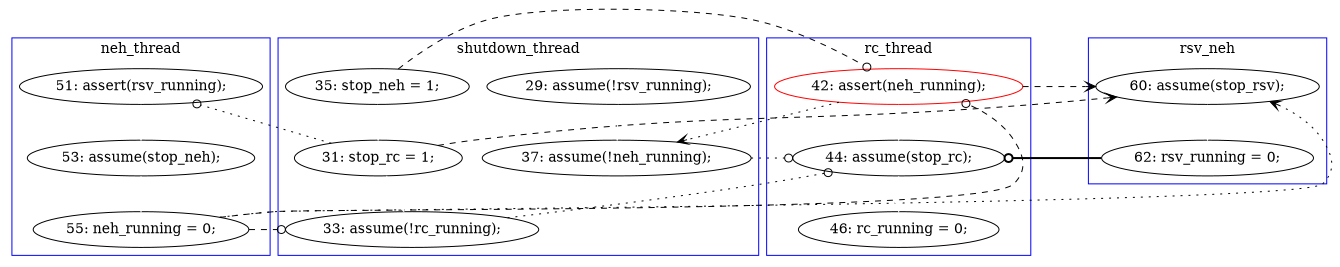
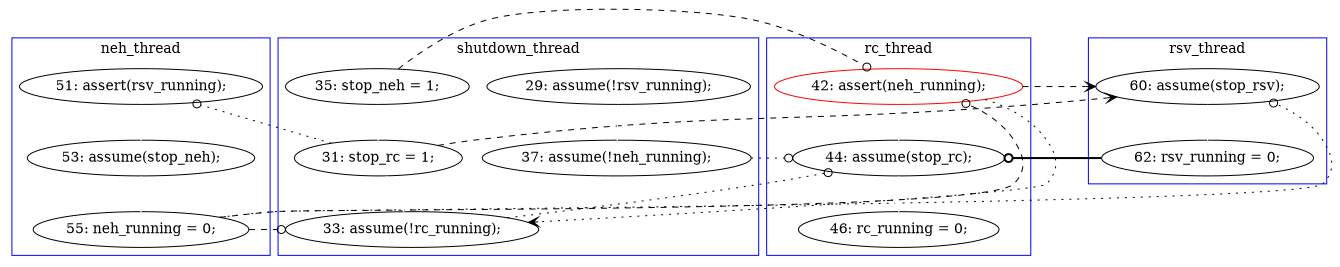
(1208, 49) -> (1208, 49)
(744, 126) -> (696, 213)
(946, 202) -> (946, 202)
